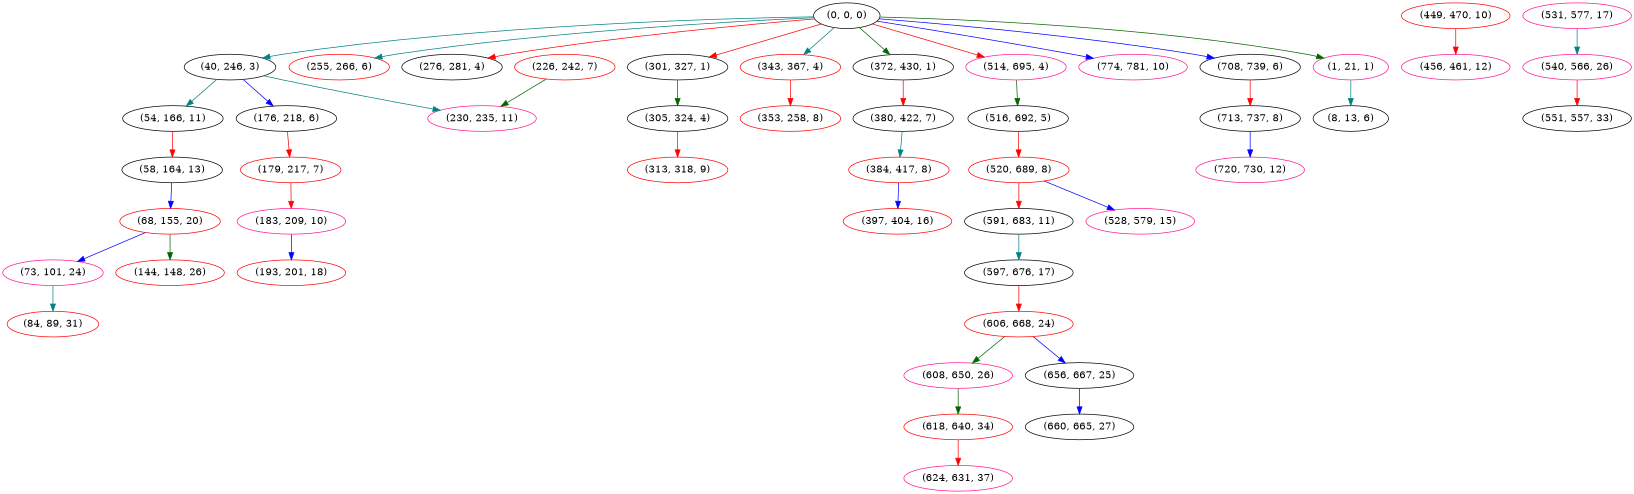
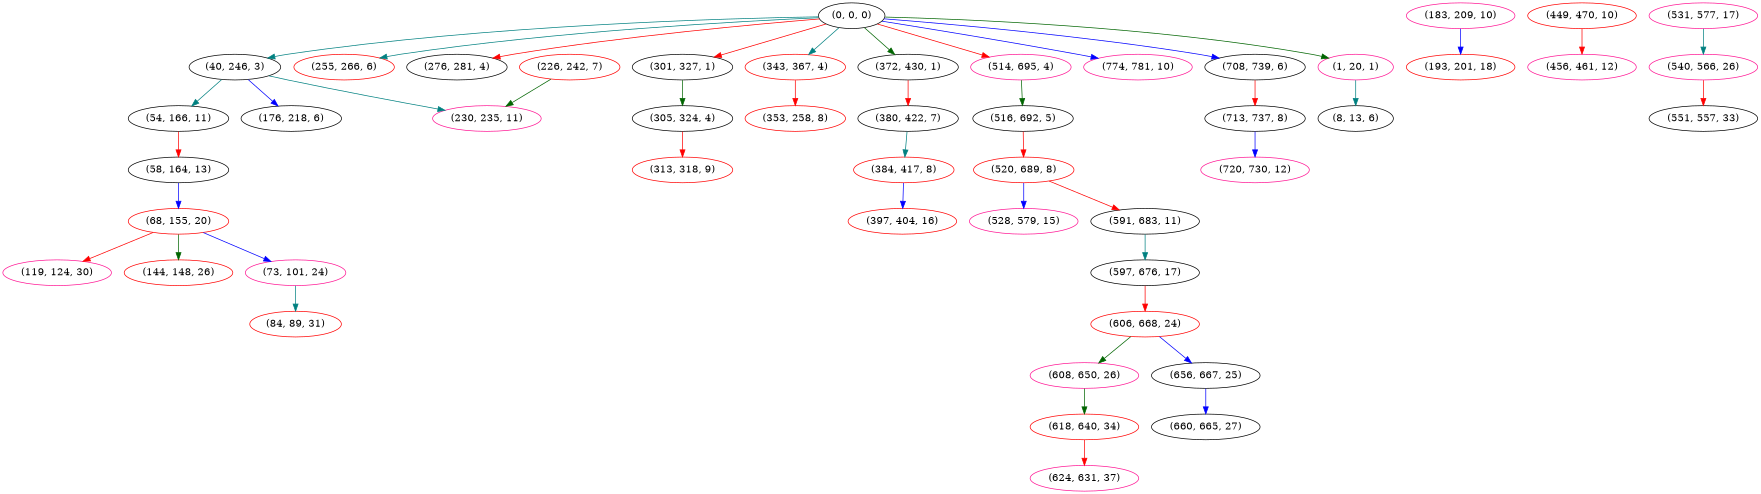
(1351, 67) -> (1356, 67)
(291, 170) -> none
none -> (57, 273)
